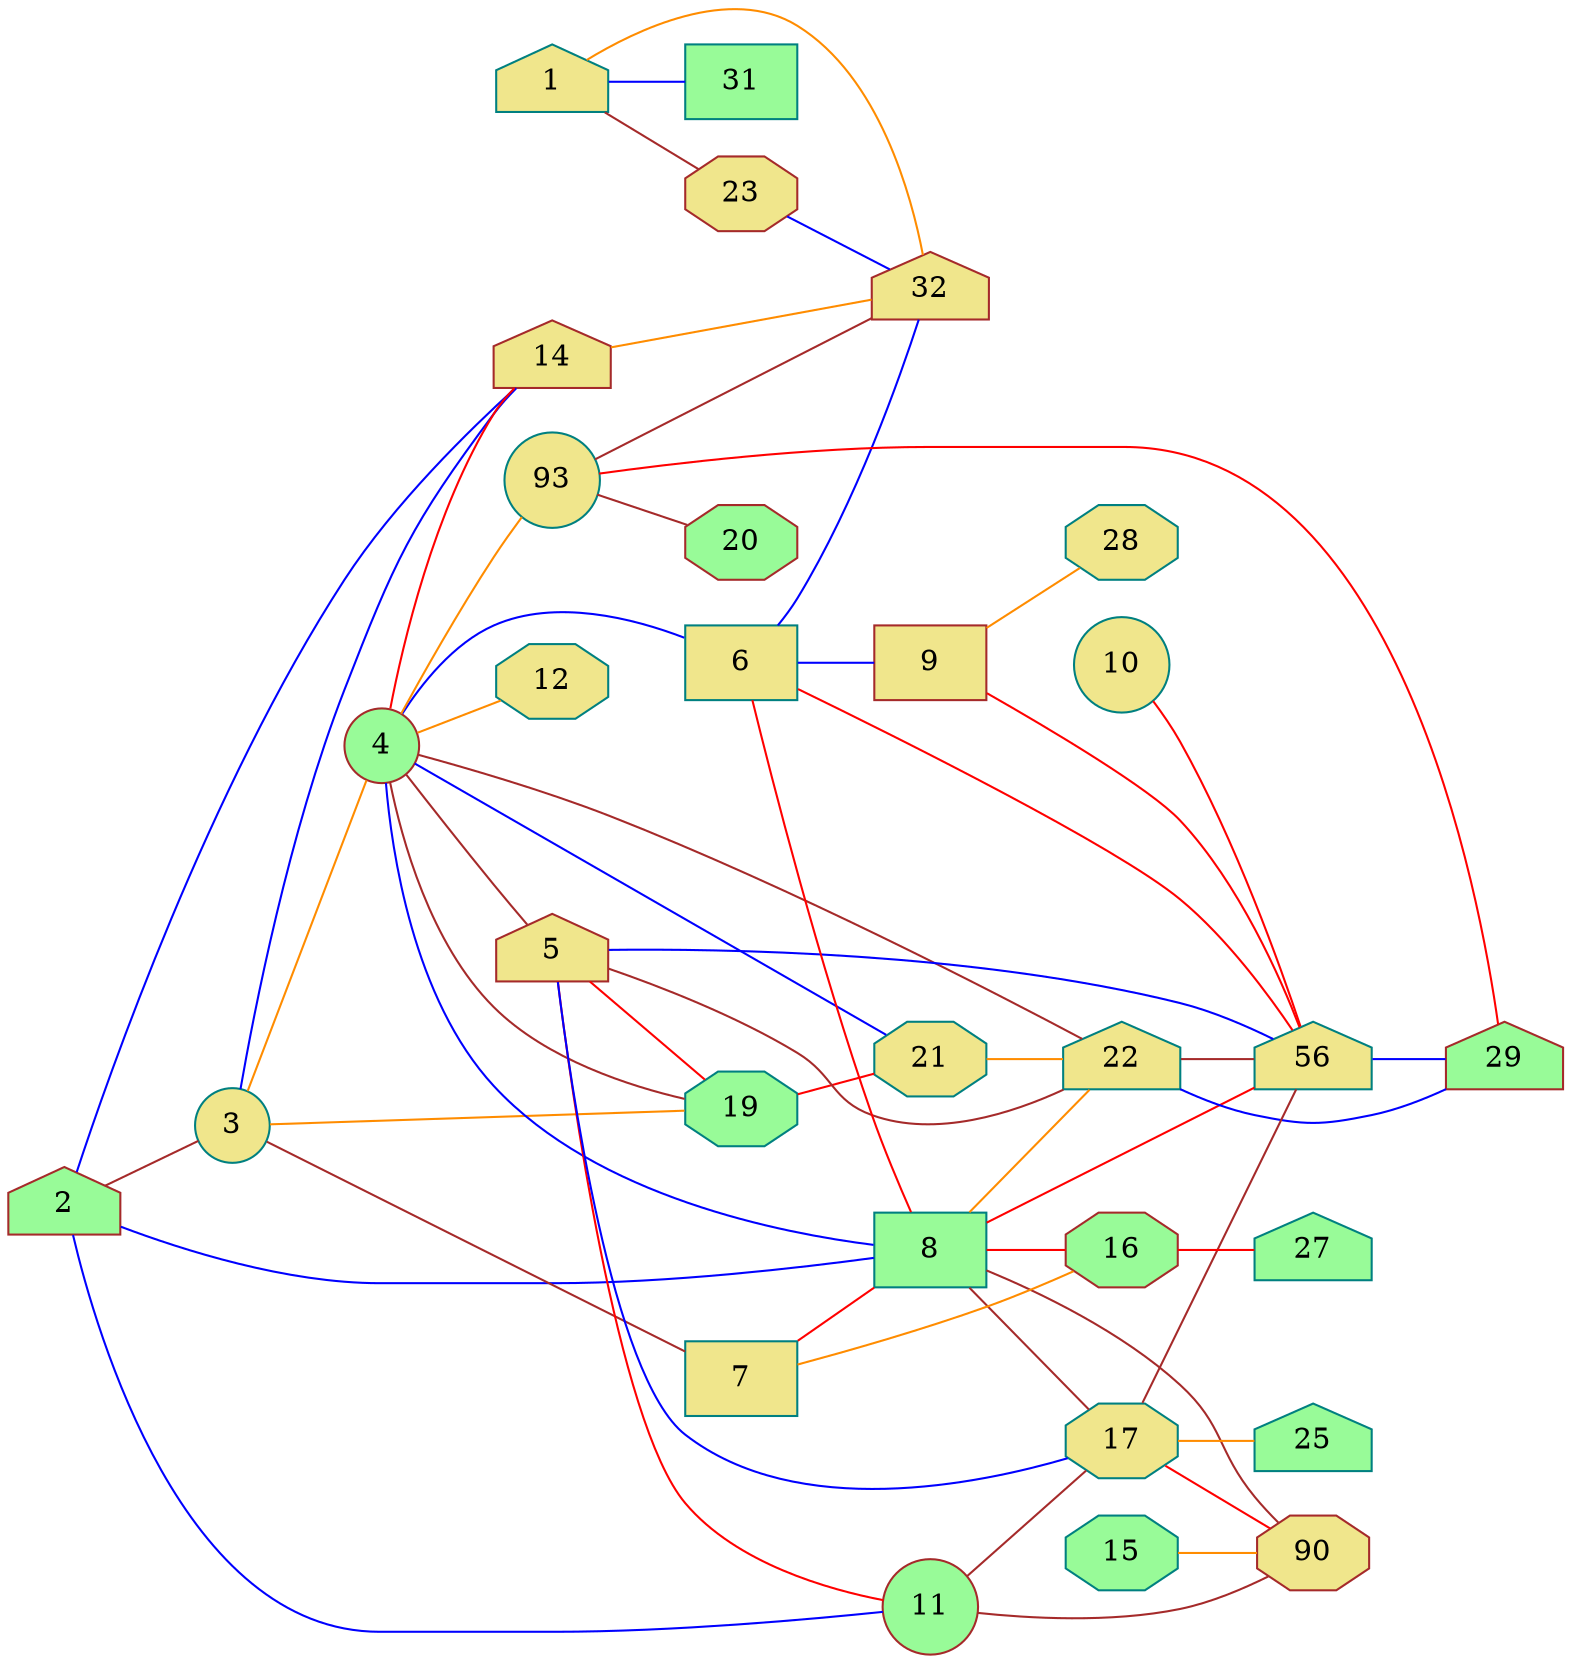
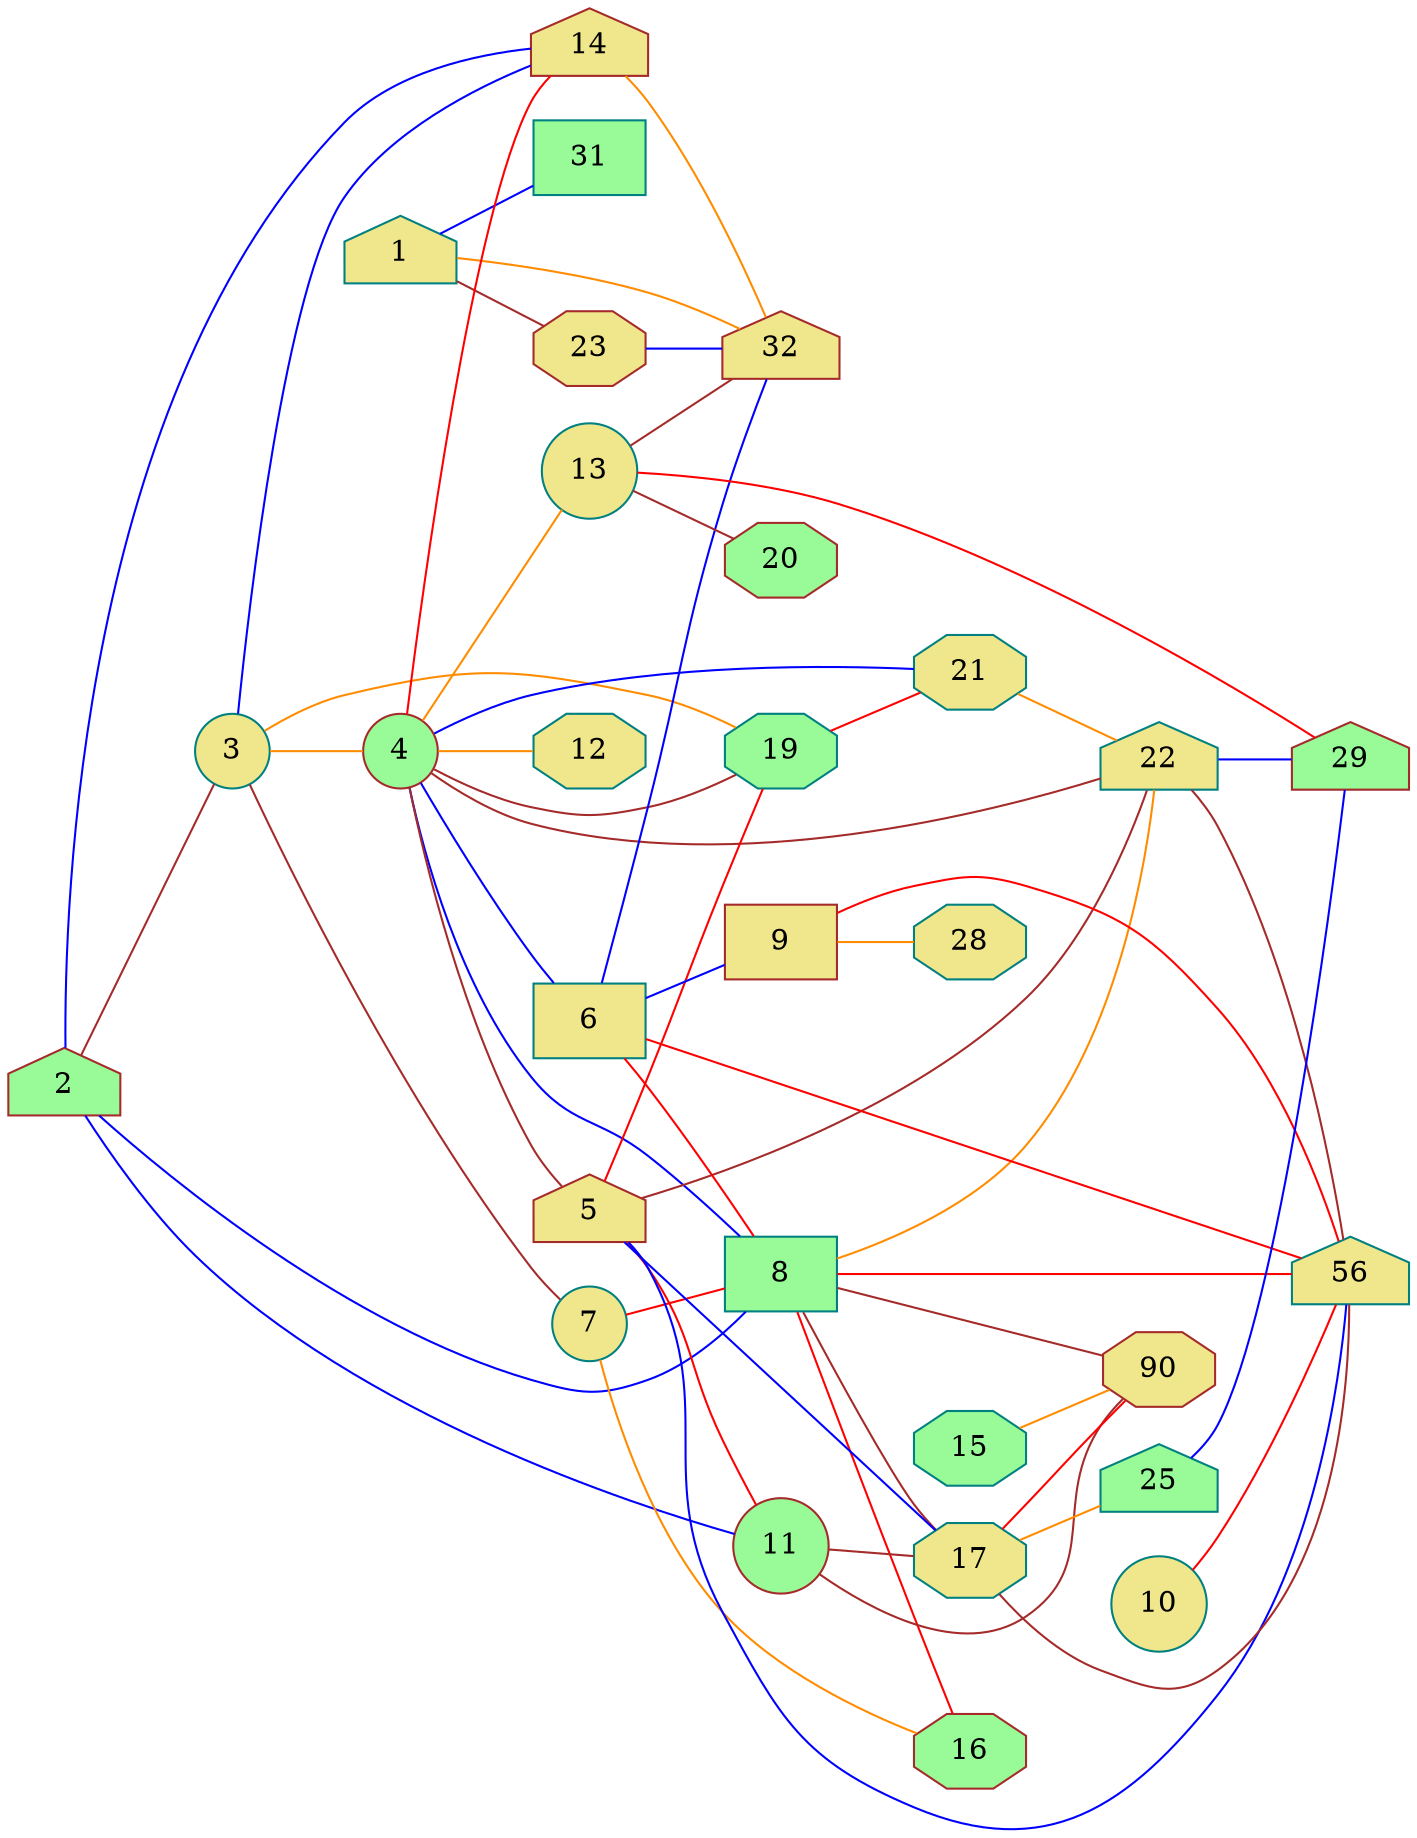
(552, 480) -> (590, 471)
(1409, 1059) -> (1288, 1166)
(1313, 1250) -> none
(741, 1379) -> (590, 1324)
